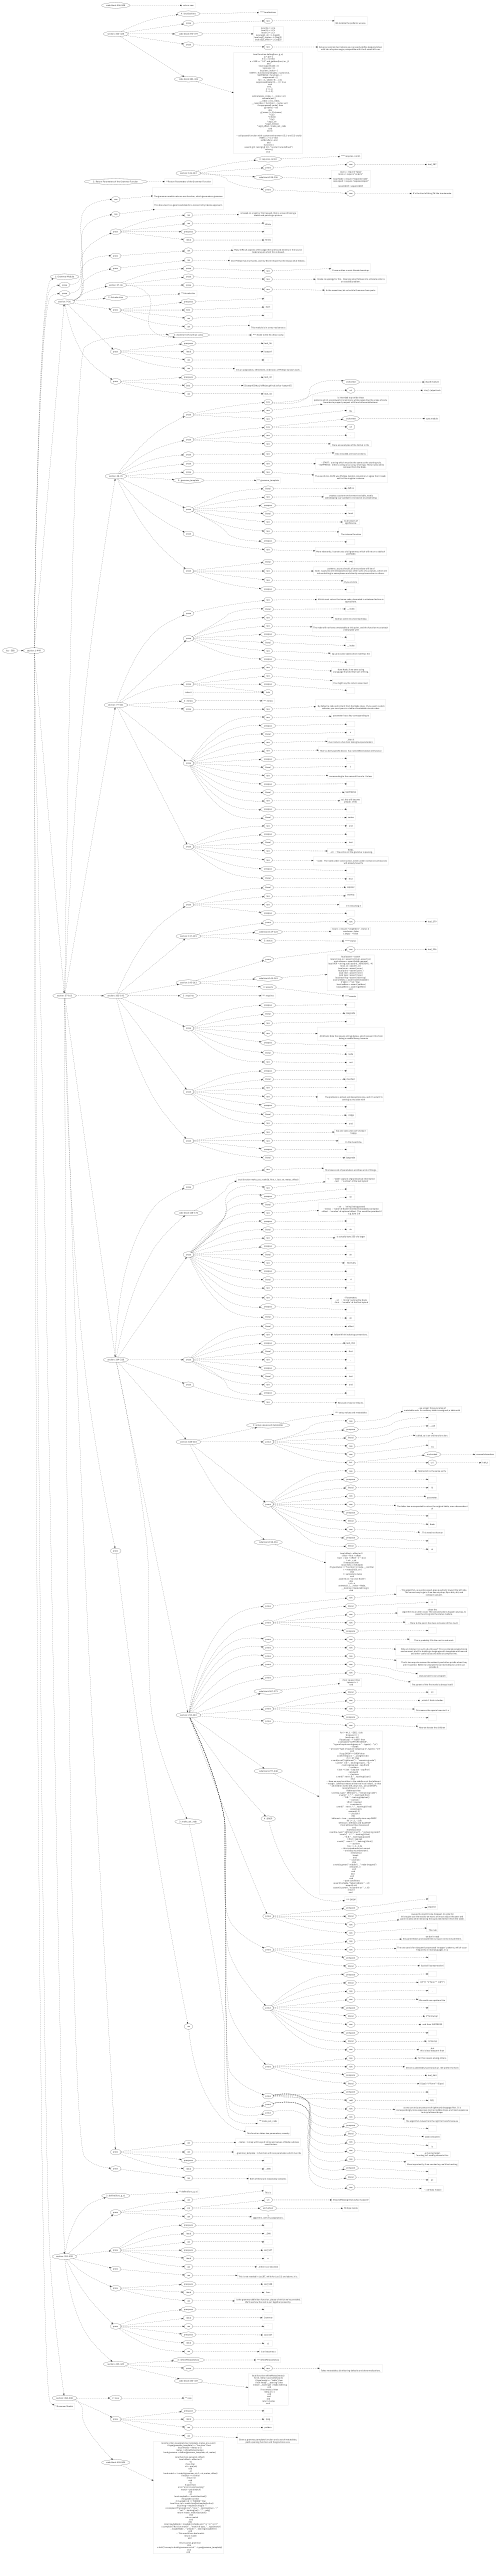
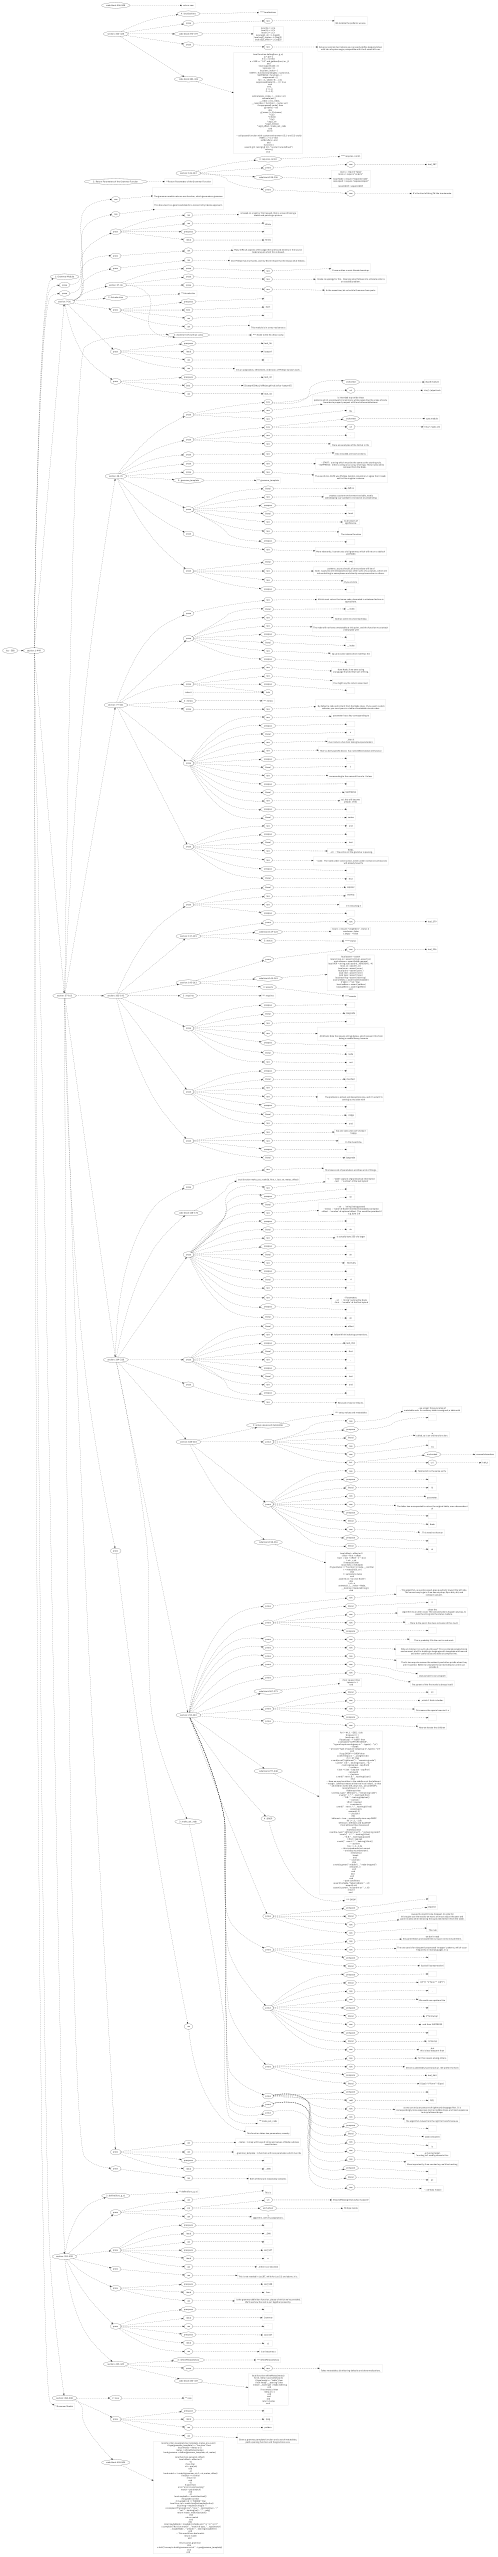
none -> (432, 427)
(432, 1426) -> none
